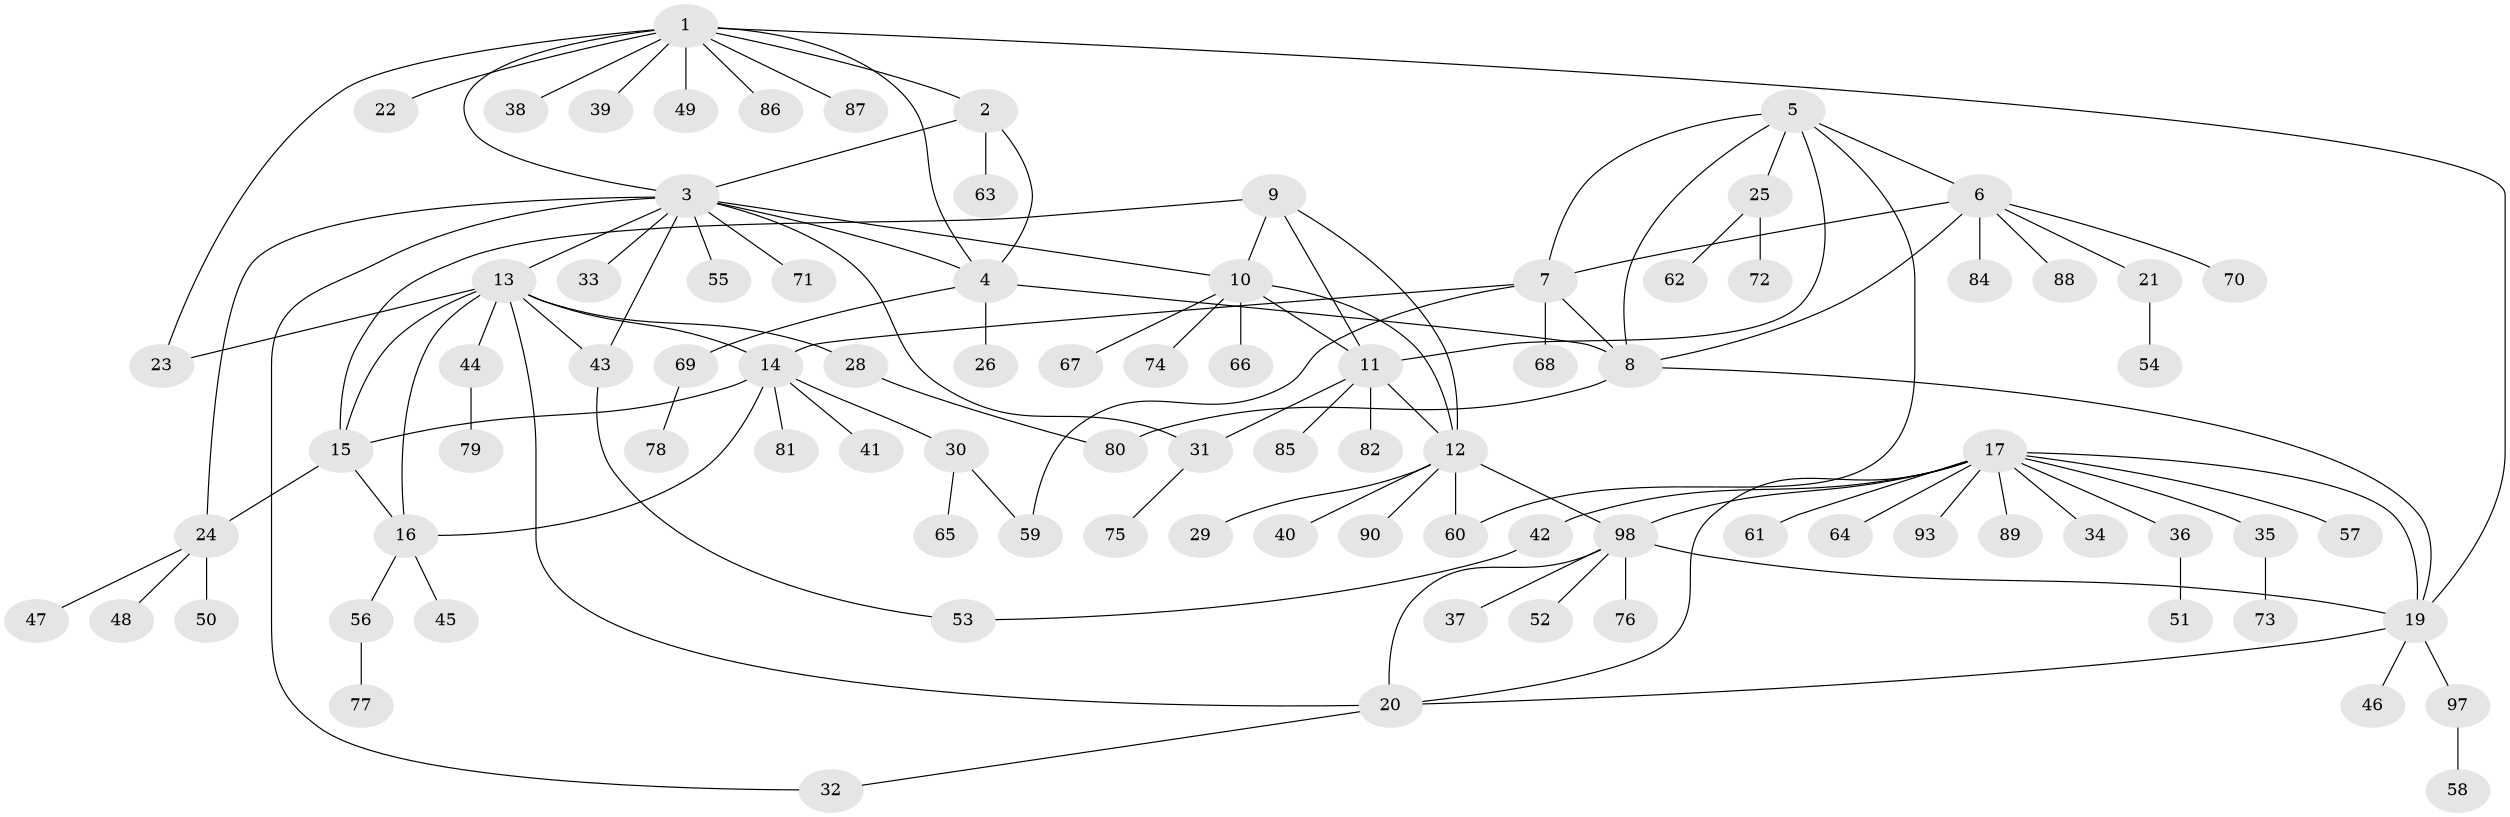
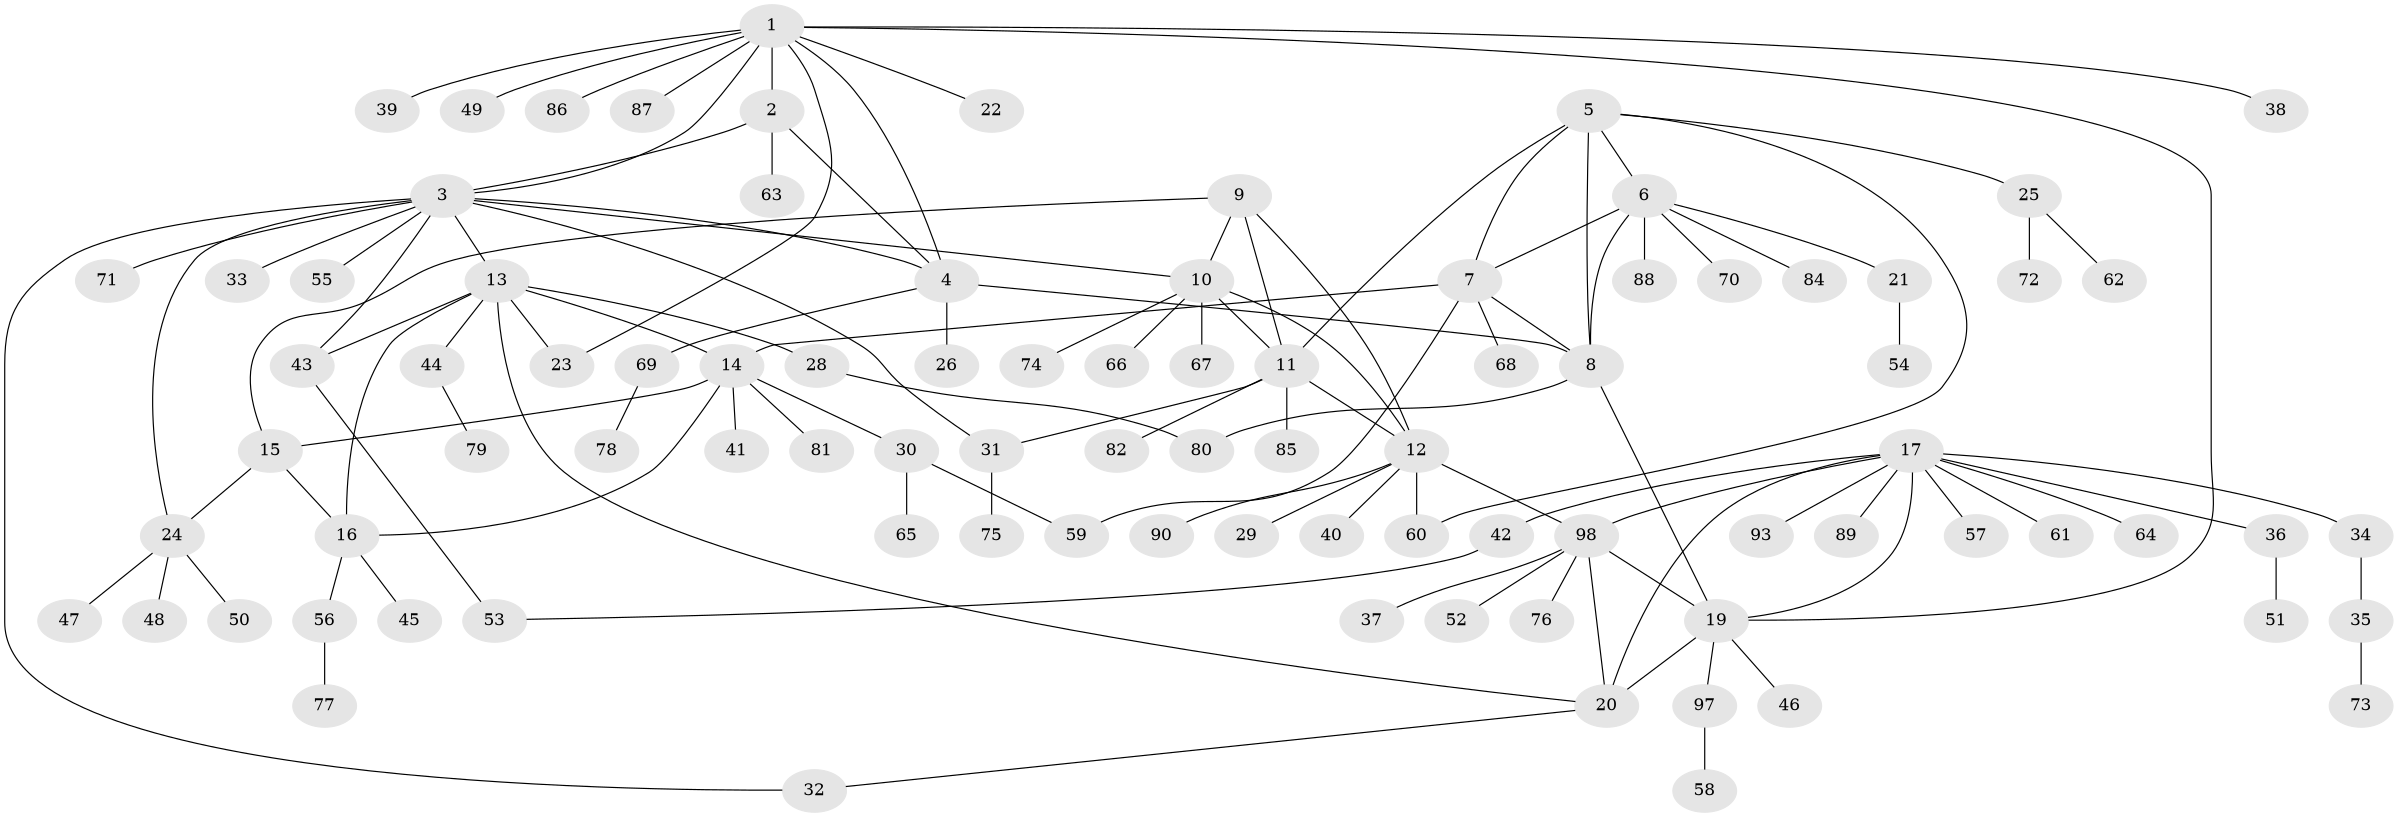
(392, 343) -> none
(2134, 486) -> (2361, 579)
